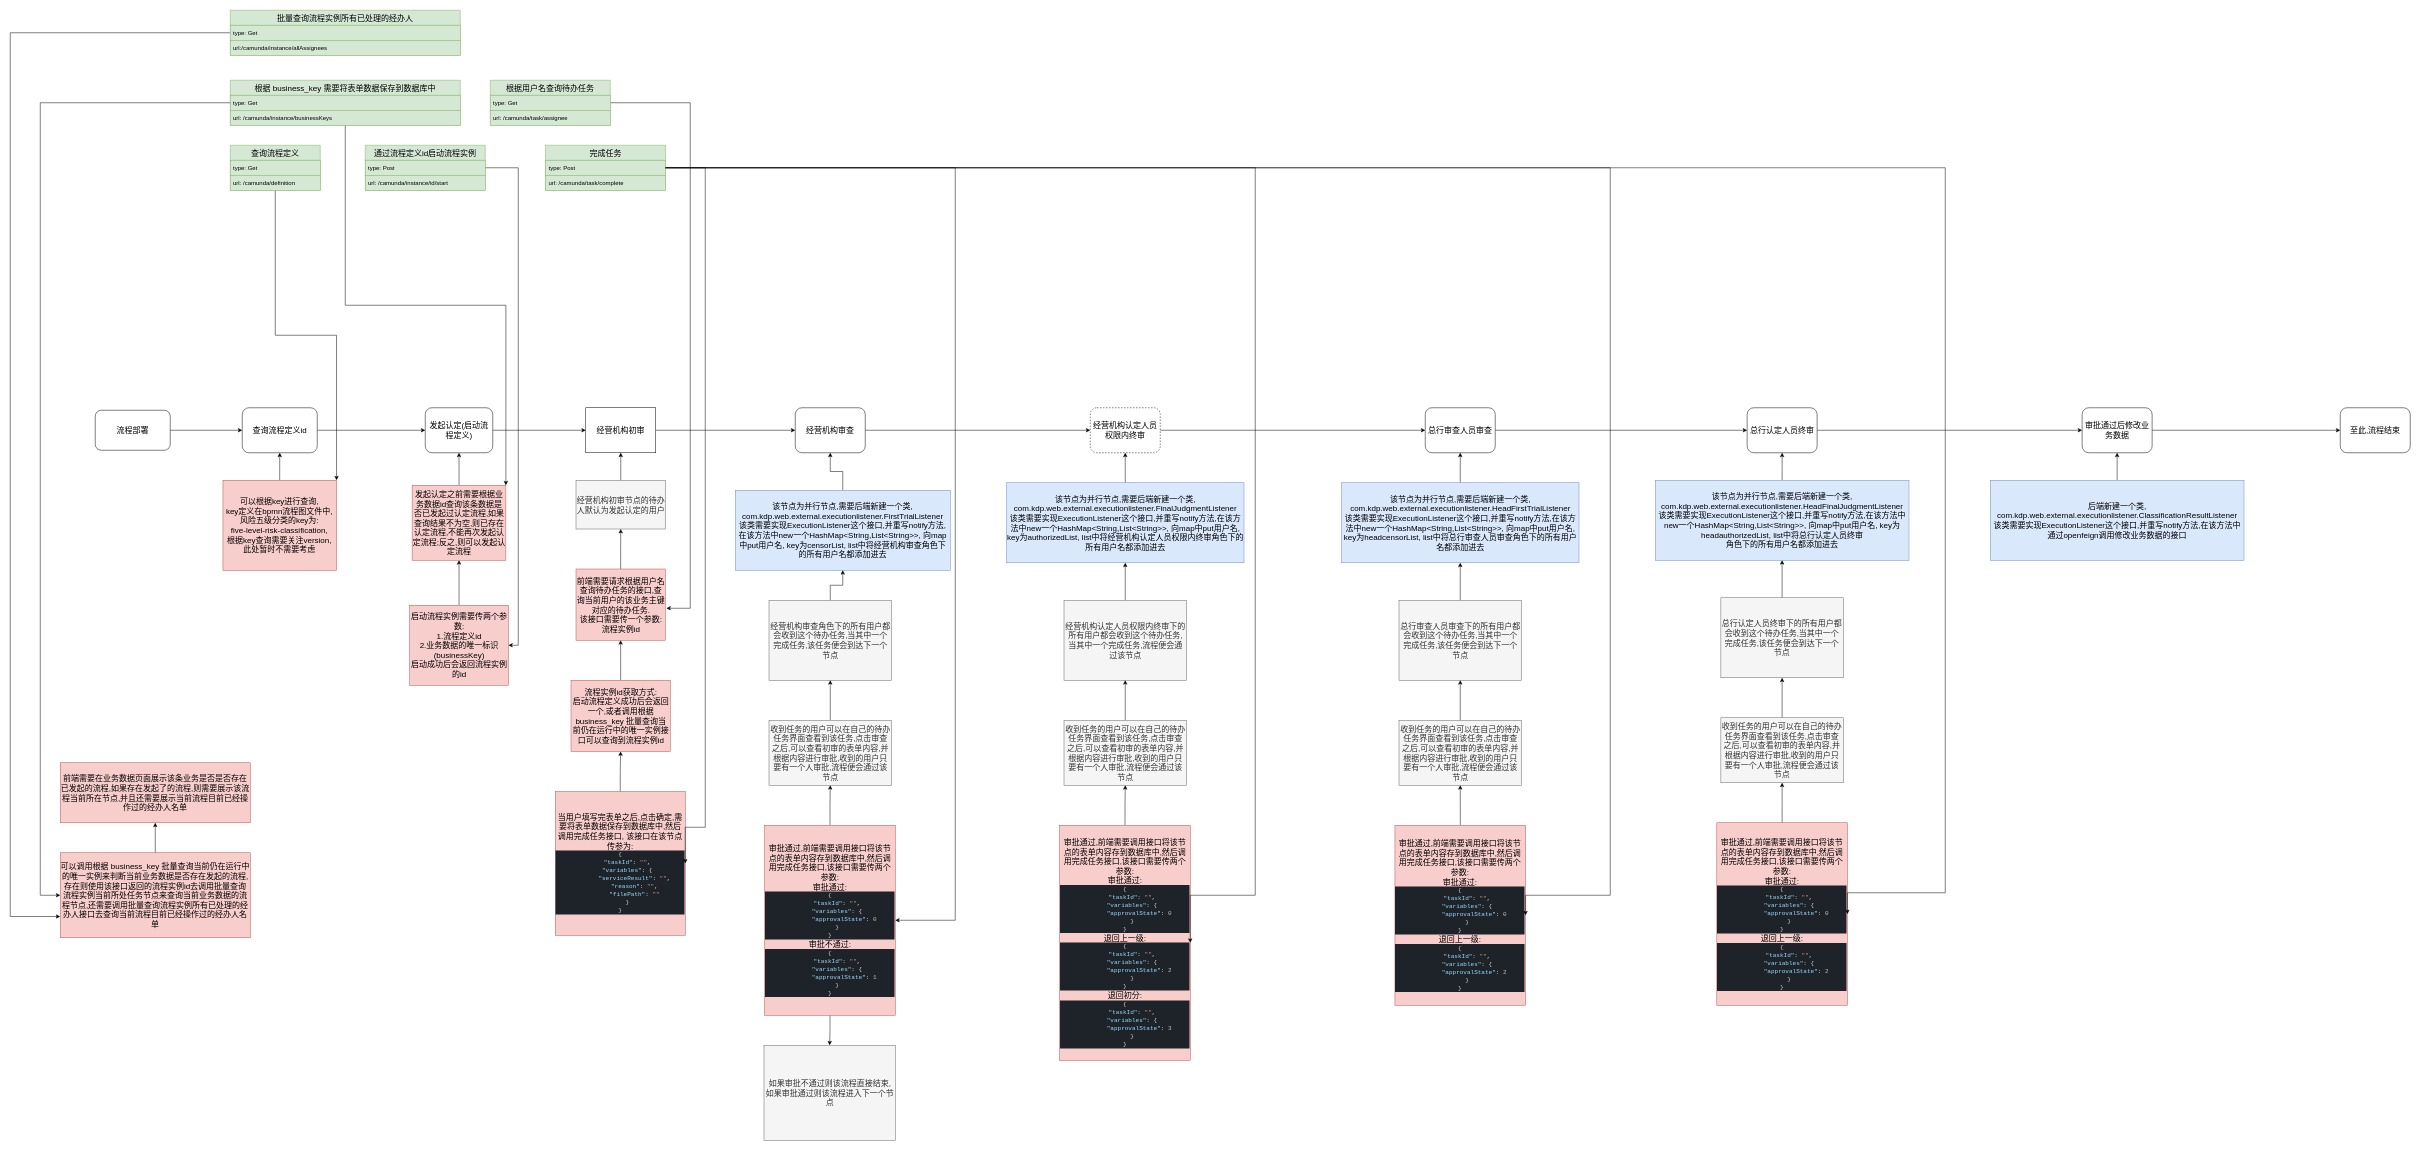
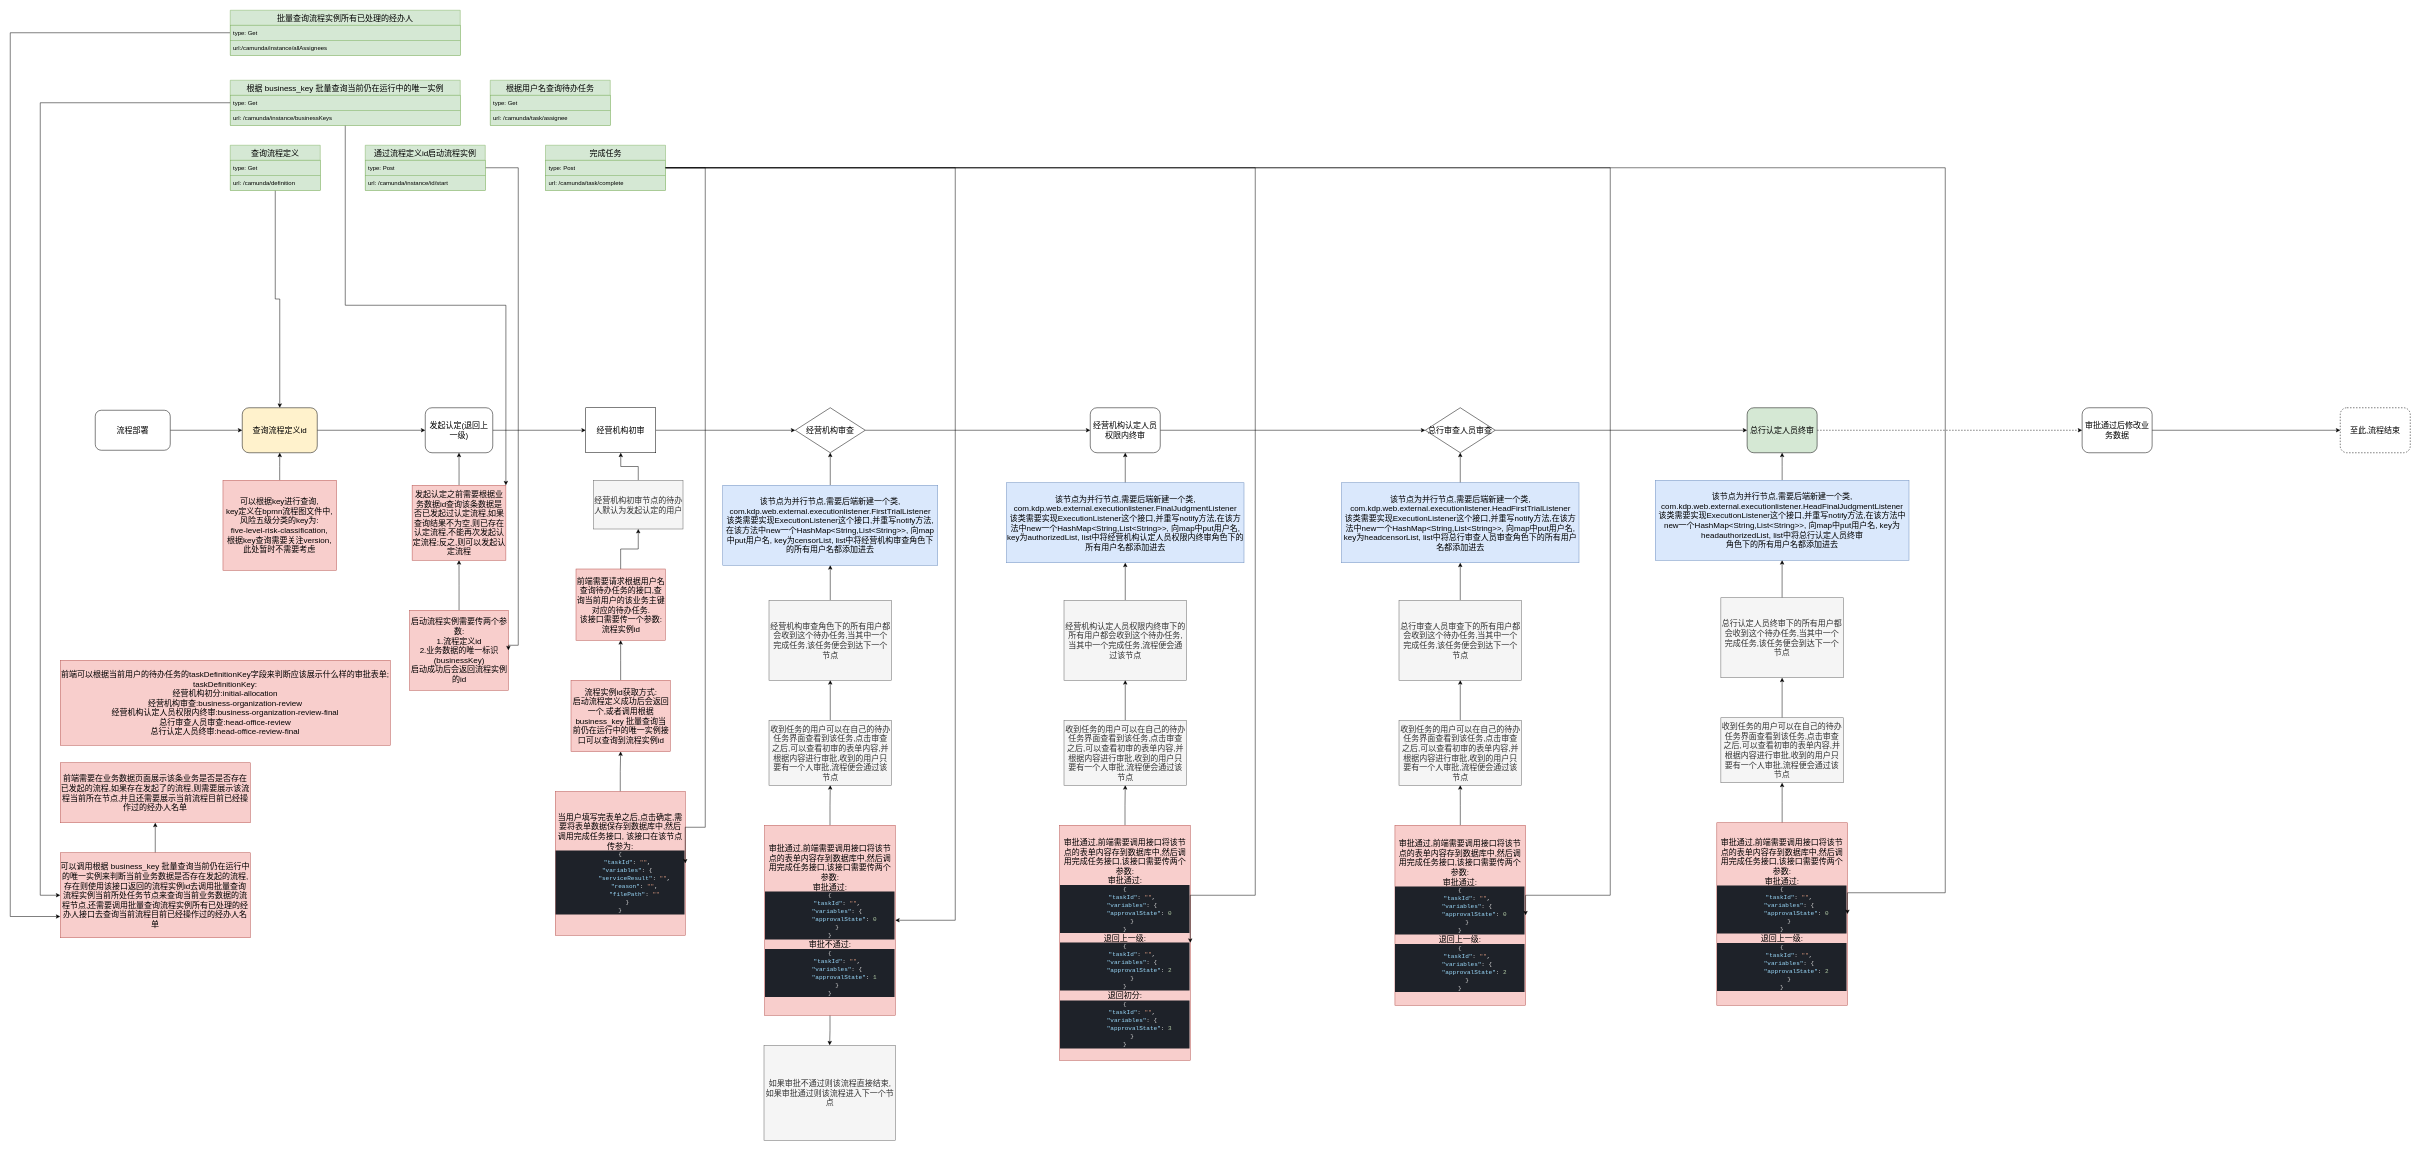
(345, 88) -> (345, 88)
(280, 430) -> (280, 430)
(459, 430) -> (459, 430)
(830, 430) -> (830, 430)
(1125, 430) -> (1125, 430)
(1460, 430) -> (1460, 430)
(1782, 430) -> (1782, 430)
(1948, 430) -> (1948, 430)
(2375, 430) -> (2375, 430)
(2117, 457) -> none
(337, 475) -> (280, 403)
(621, 505) -> (638, 505)
(2117, 520) -> none
(843, 530) -> (830, 525)
(671, 608) -> none
(459, 645) -> (459, 650)
none -> (225, 703)
